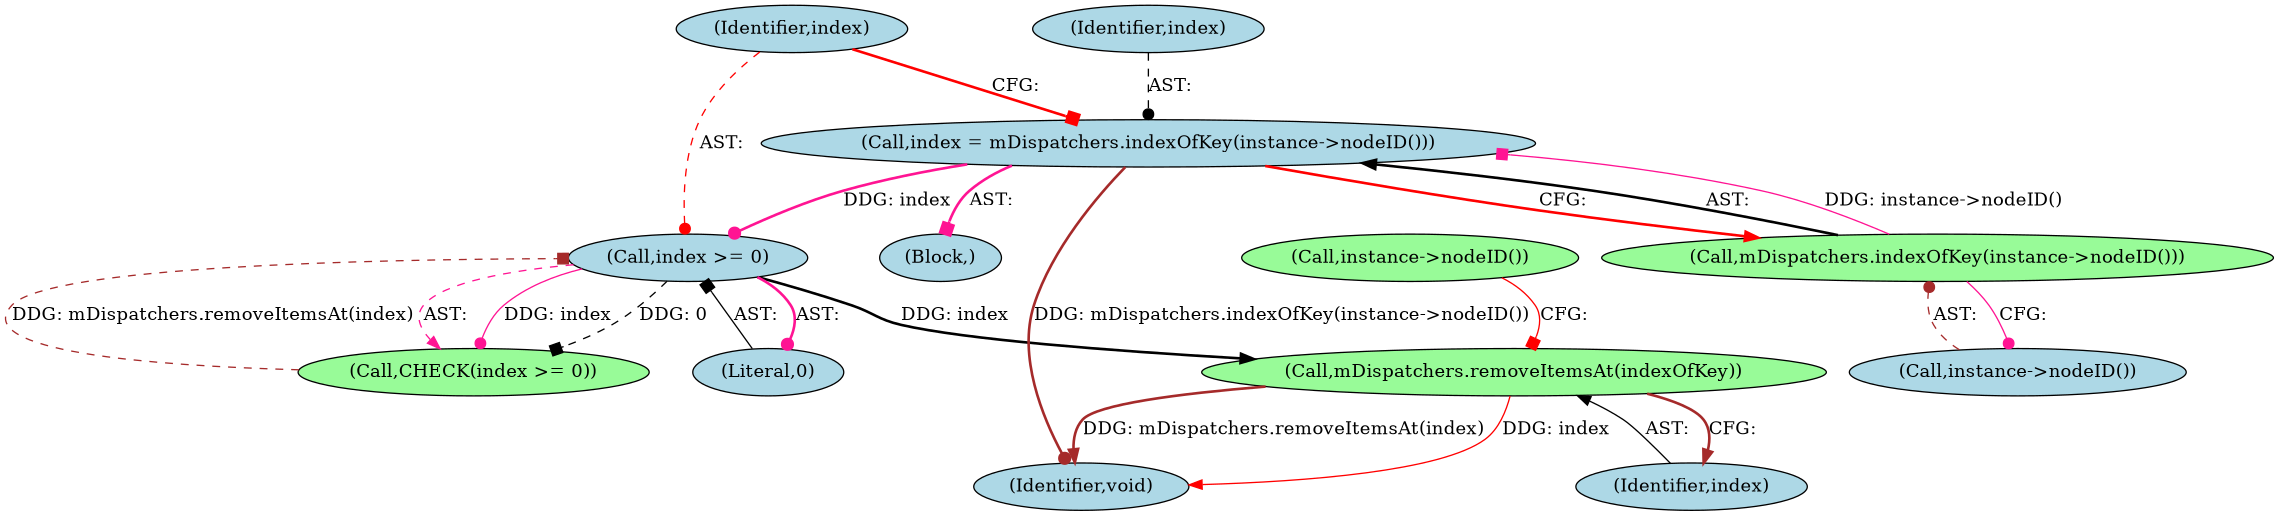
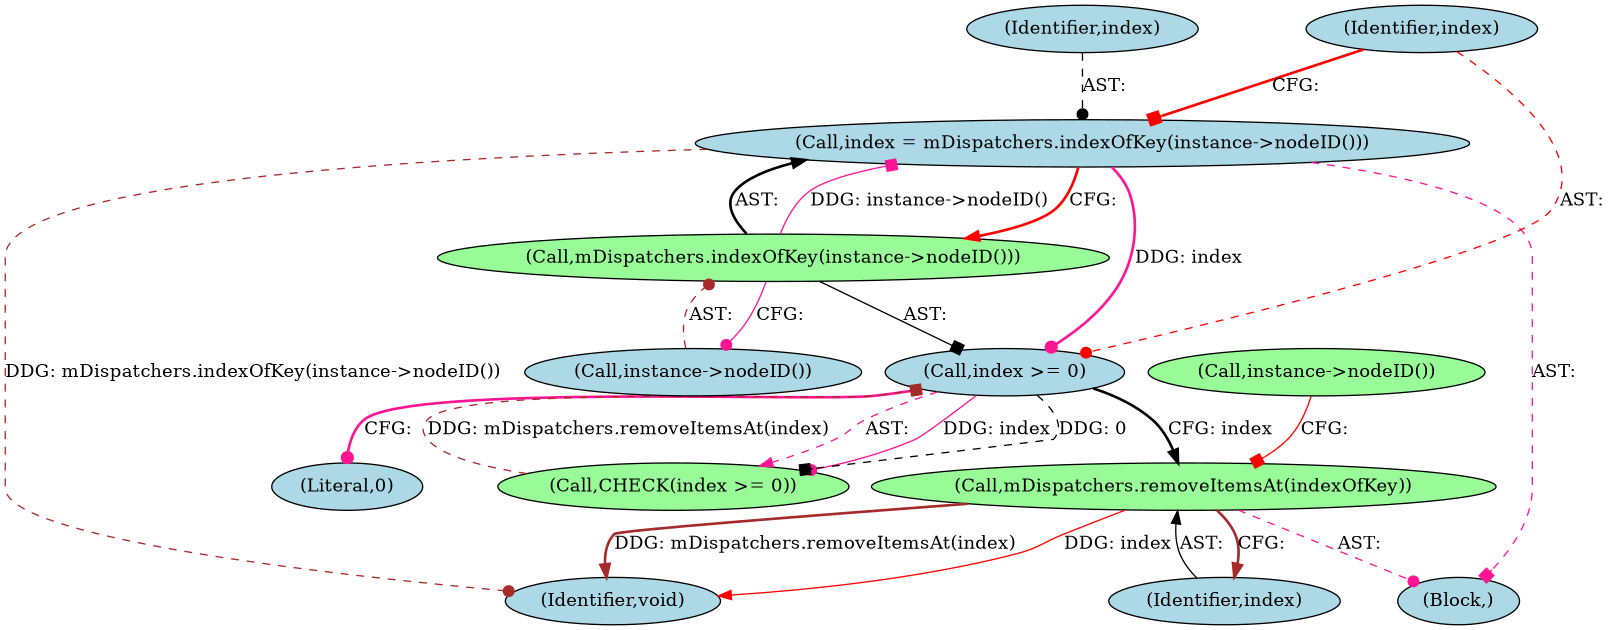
(974, 187) -> (1532, 293)
(1036, 299) -> (5, 268)
(821, 315) -> (391, 429)
(955, 315) -> (1221, 429)
(732, 321) -> (885, 313)
none -> (1323, 545)
